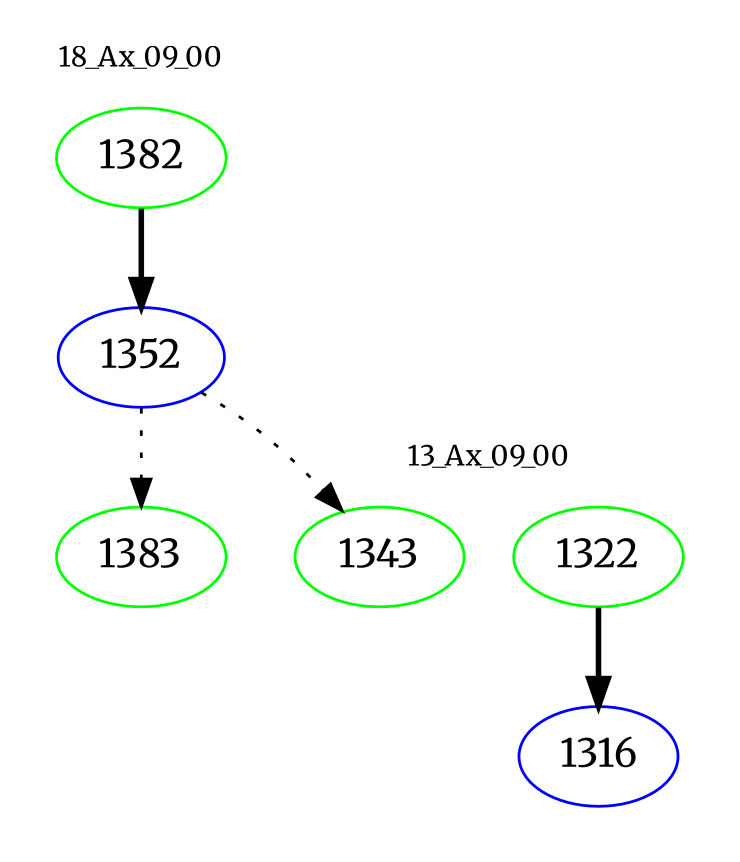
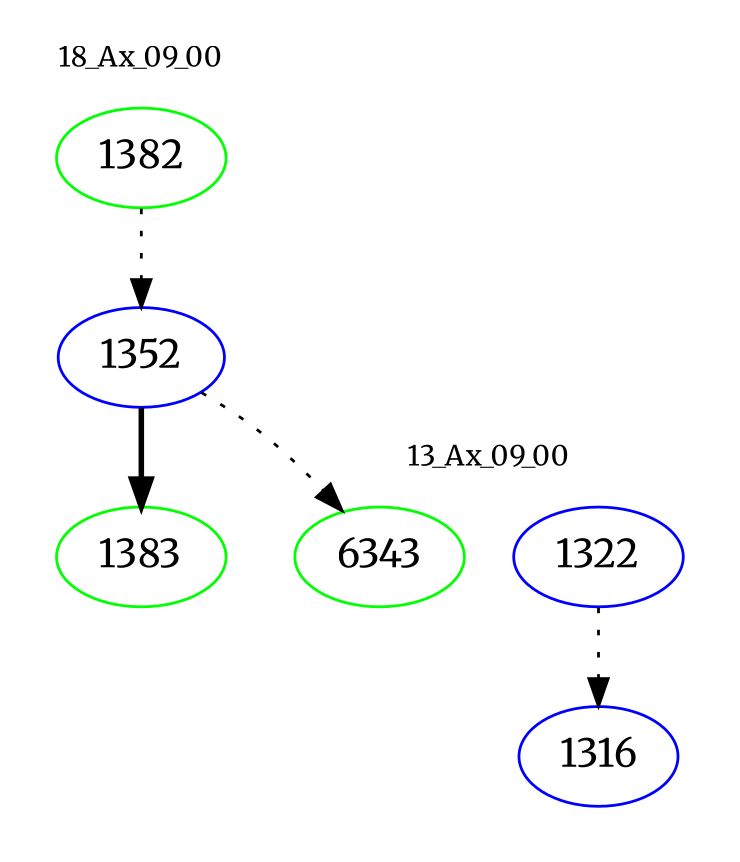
(141, 244) -> (141, 244)
(141, 444) -> (141, 444)
(380, 557) -> (380, 557)
(598, 557) -> (598, 557)
(598, 643) -> (598, 643)
